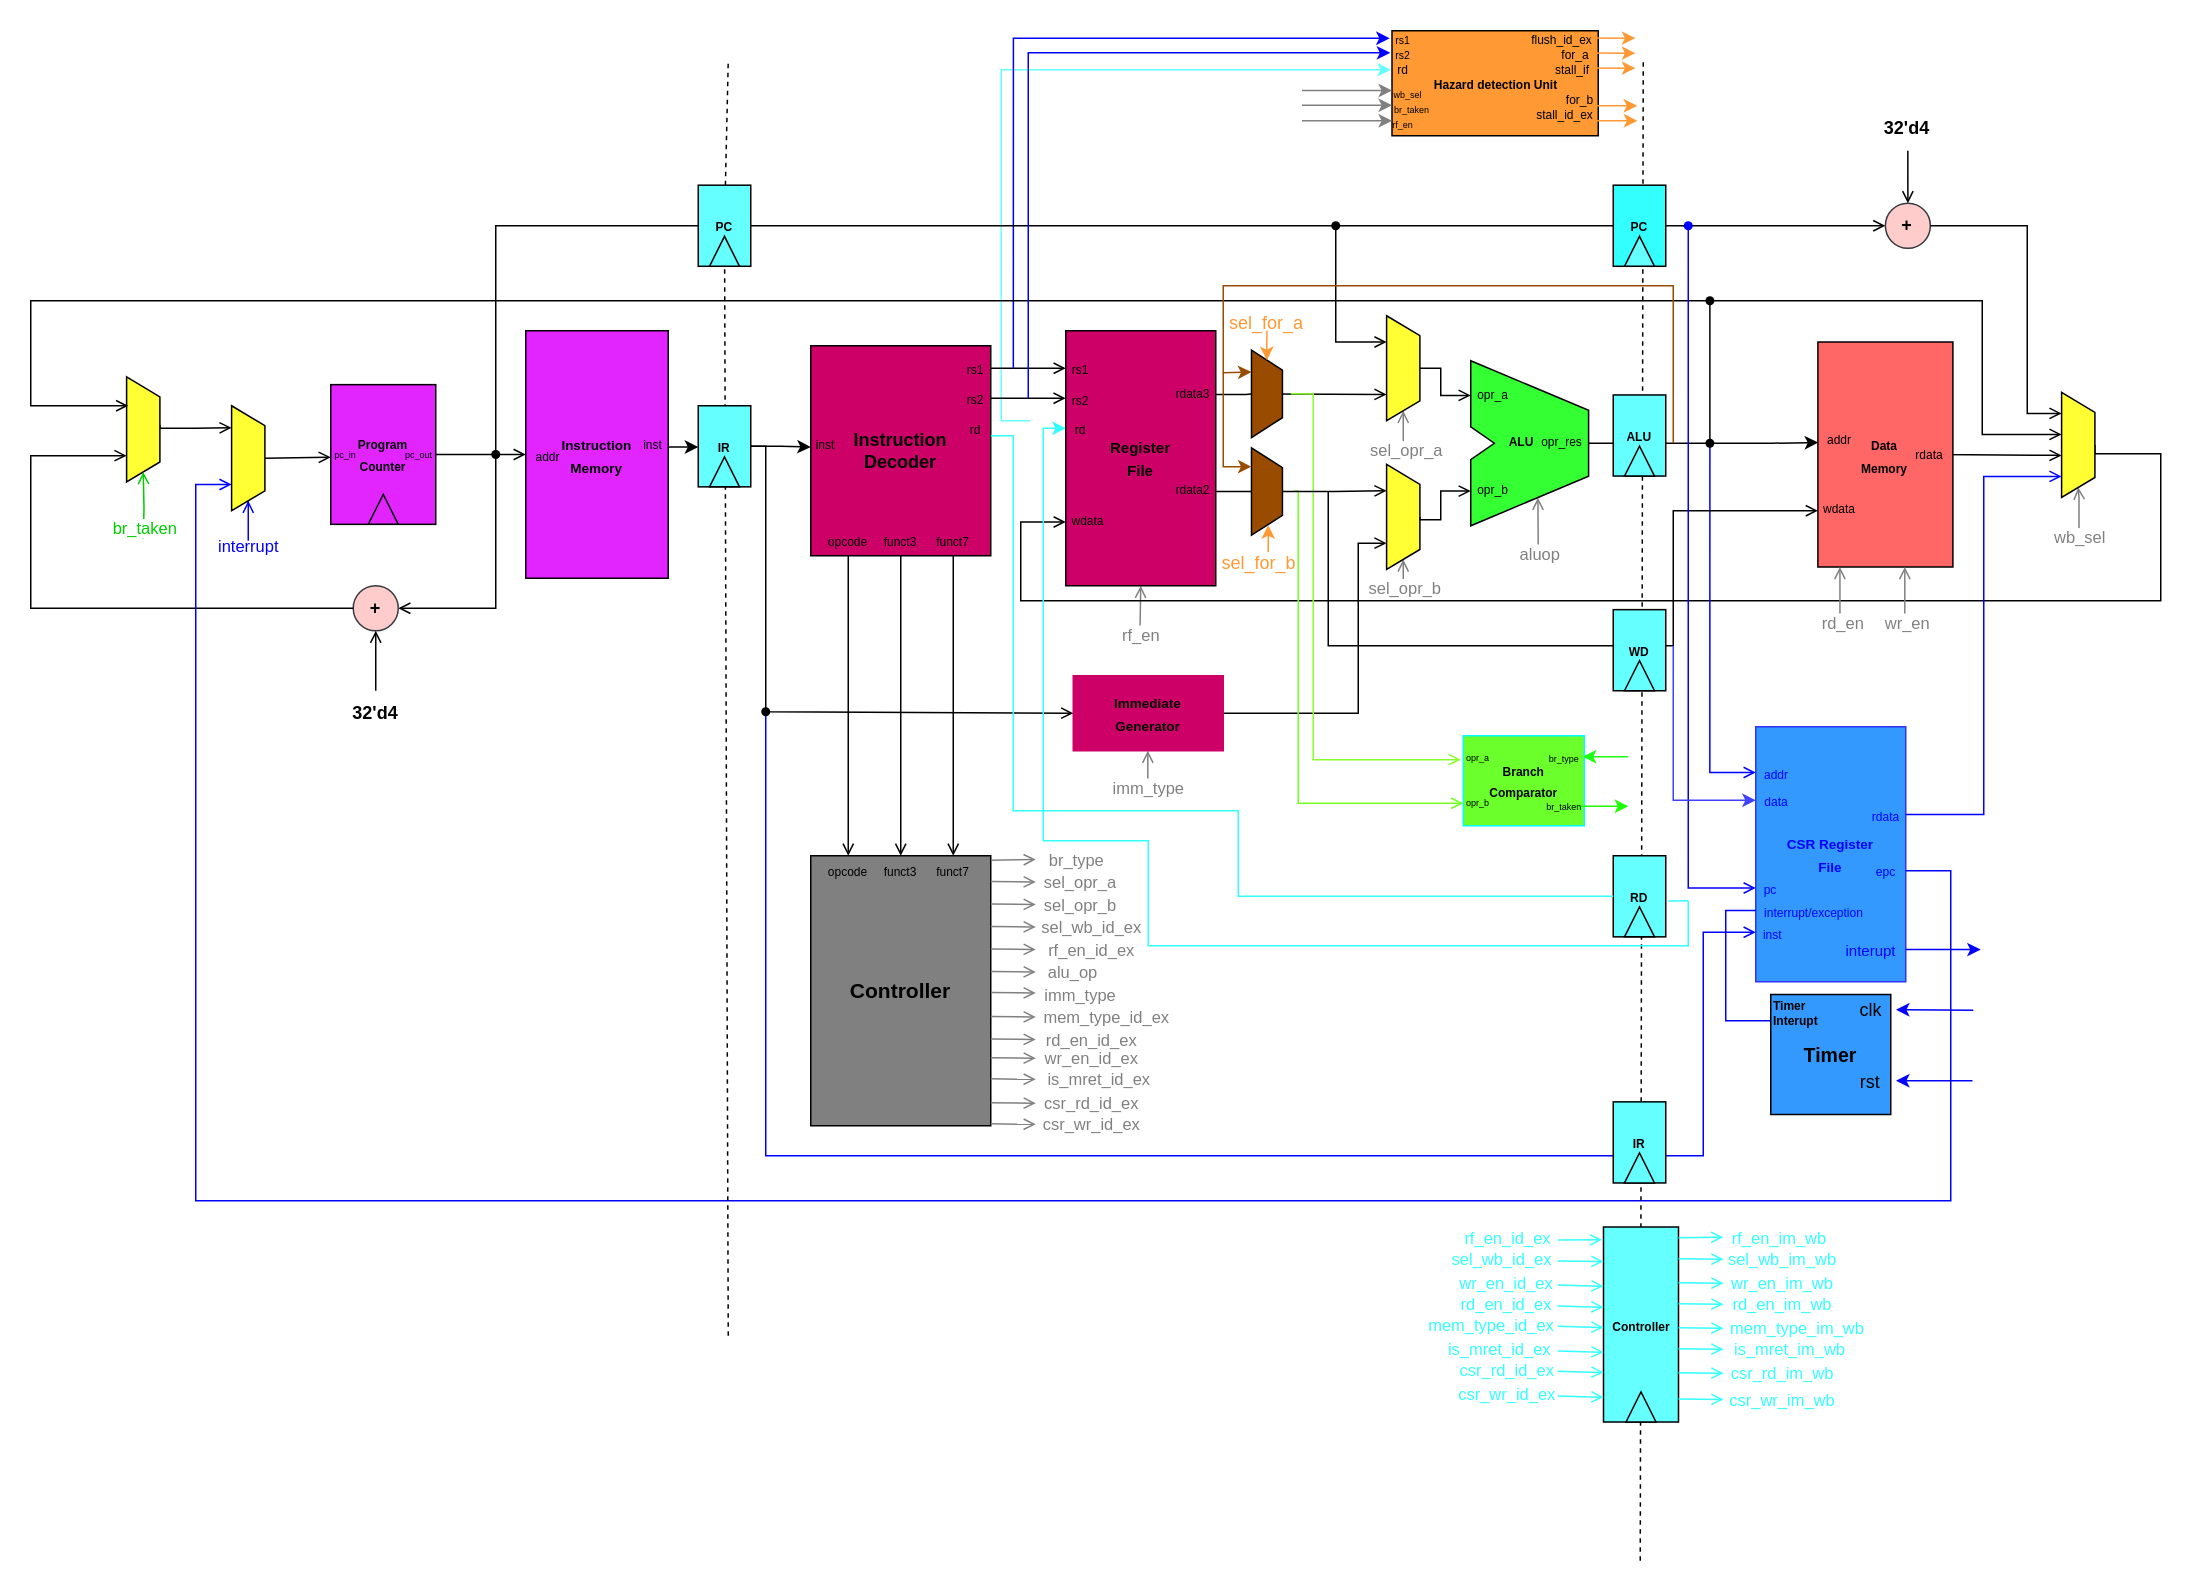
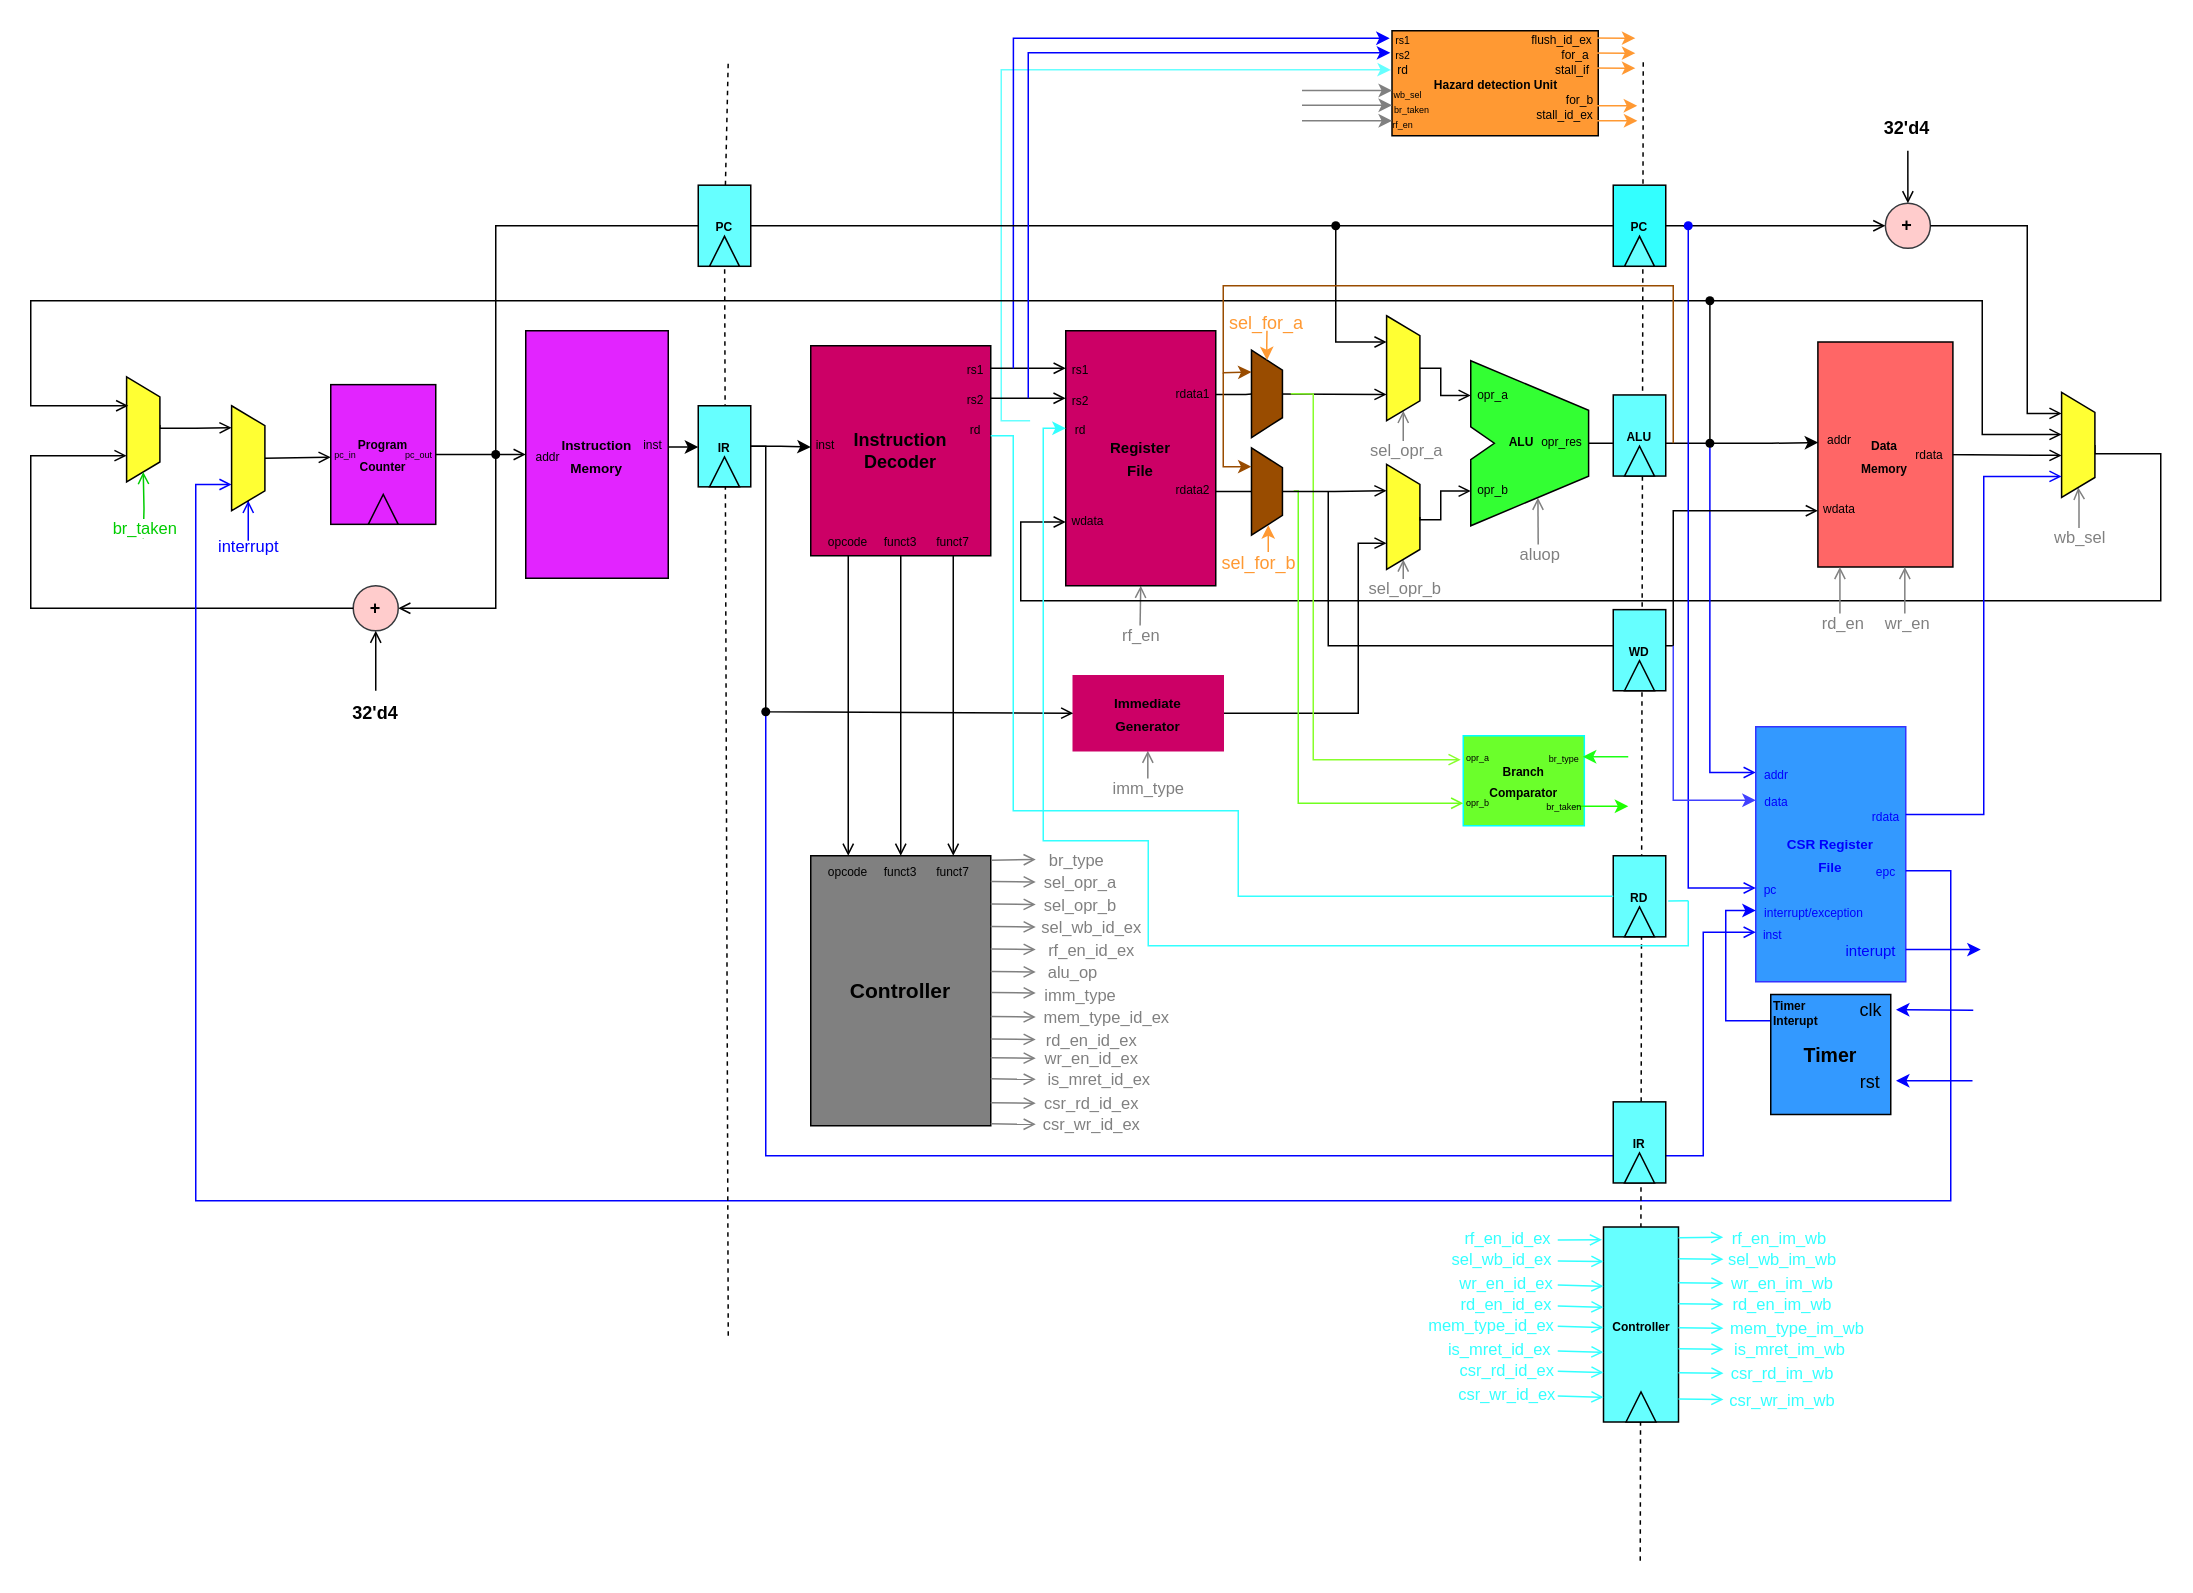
(1193, 392) -> (1193, 392)
(1748, 911) -> (1744, 911)
